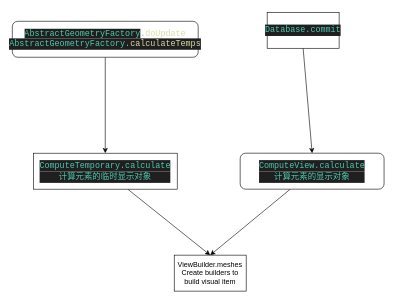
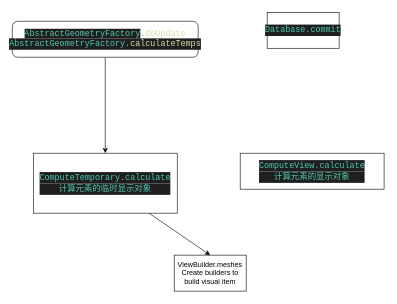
(308, 99) -> none
(105, 171) -> (105, 183)
(312, 171) -> (312, 171)
(252, 221) -> none
